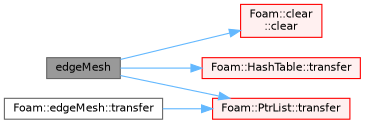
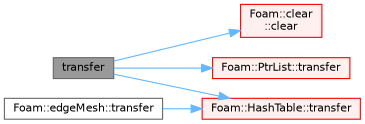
(83, 68) -> (83, 68)
(182, 109) -> (177, 109)
